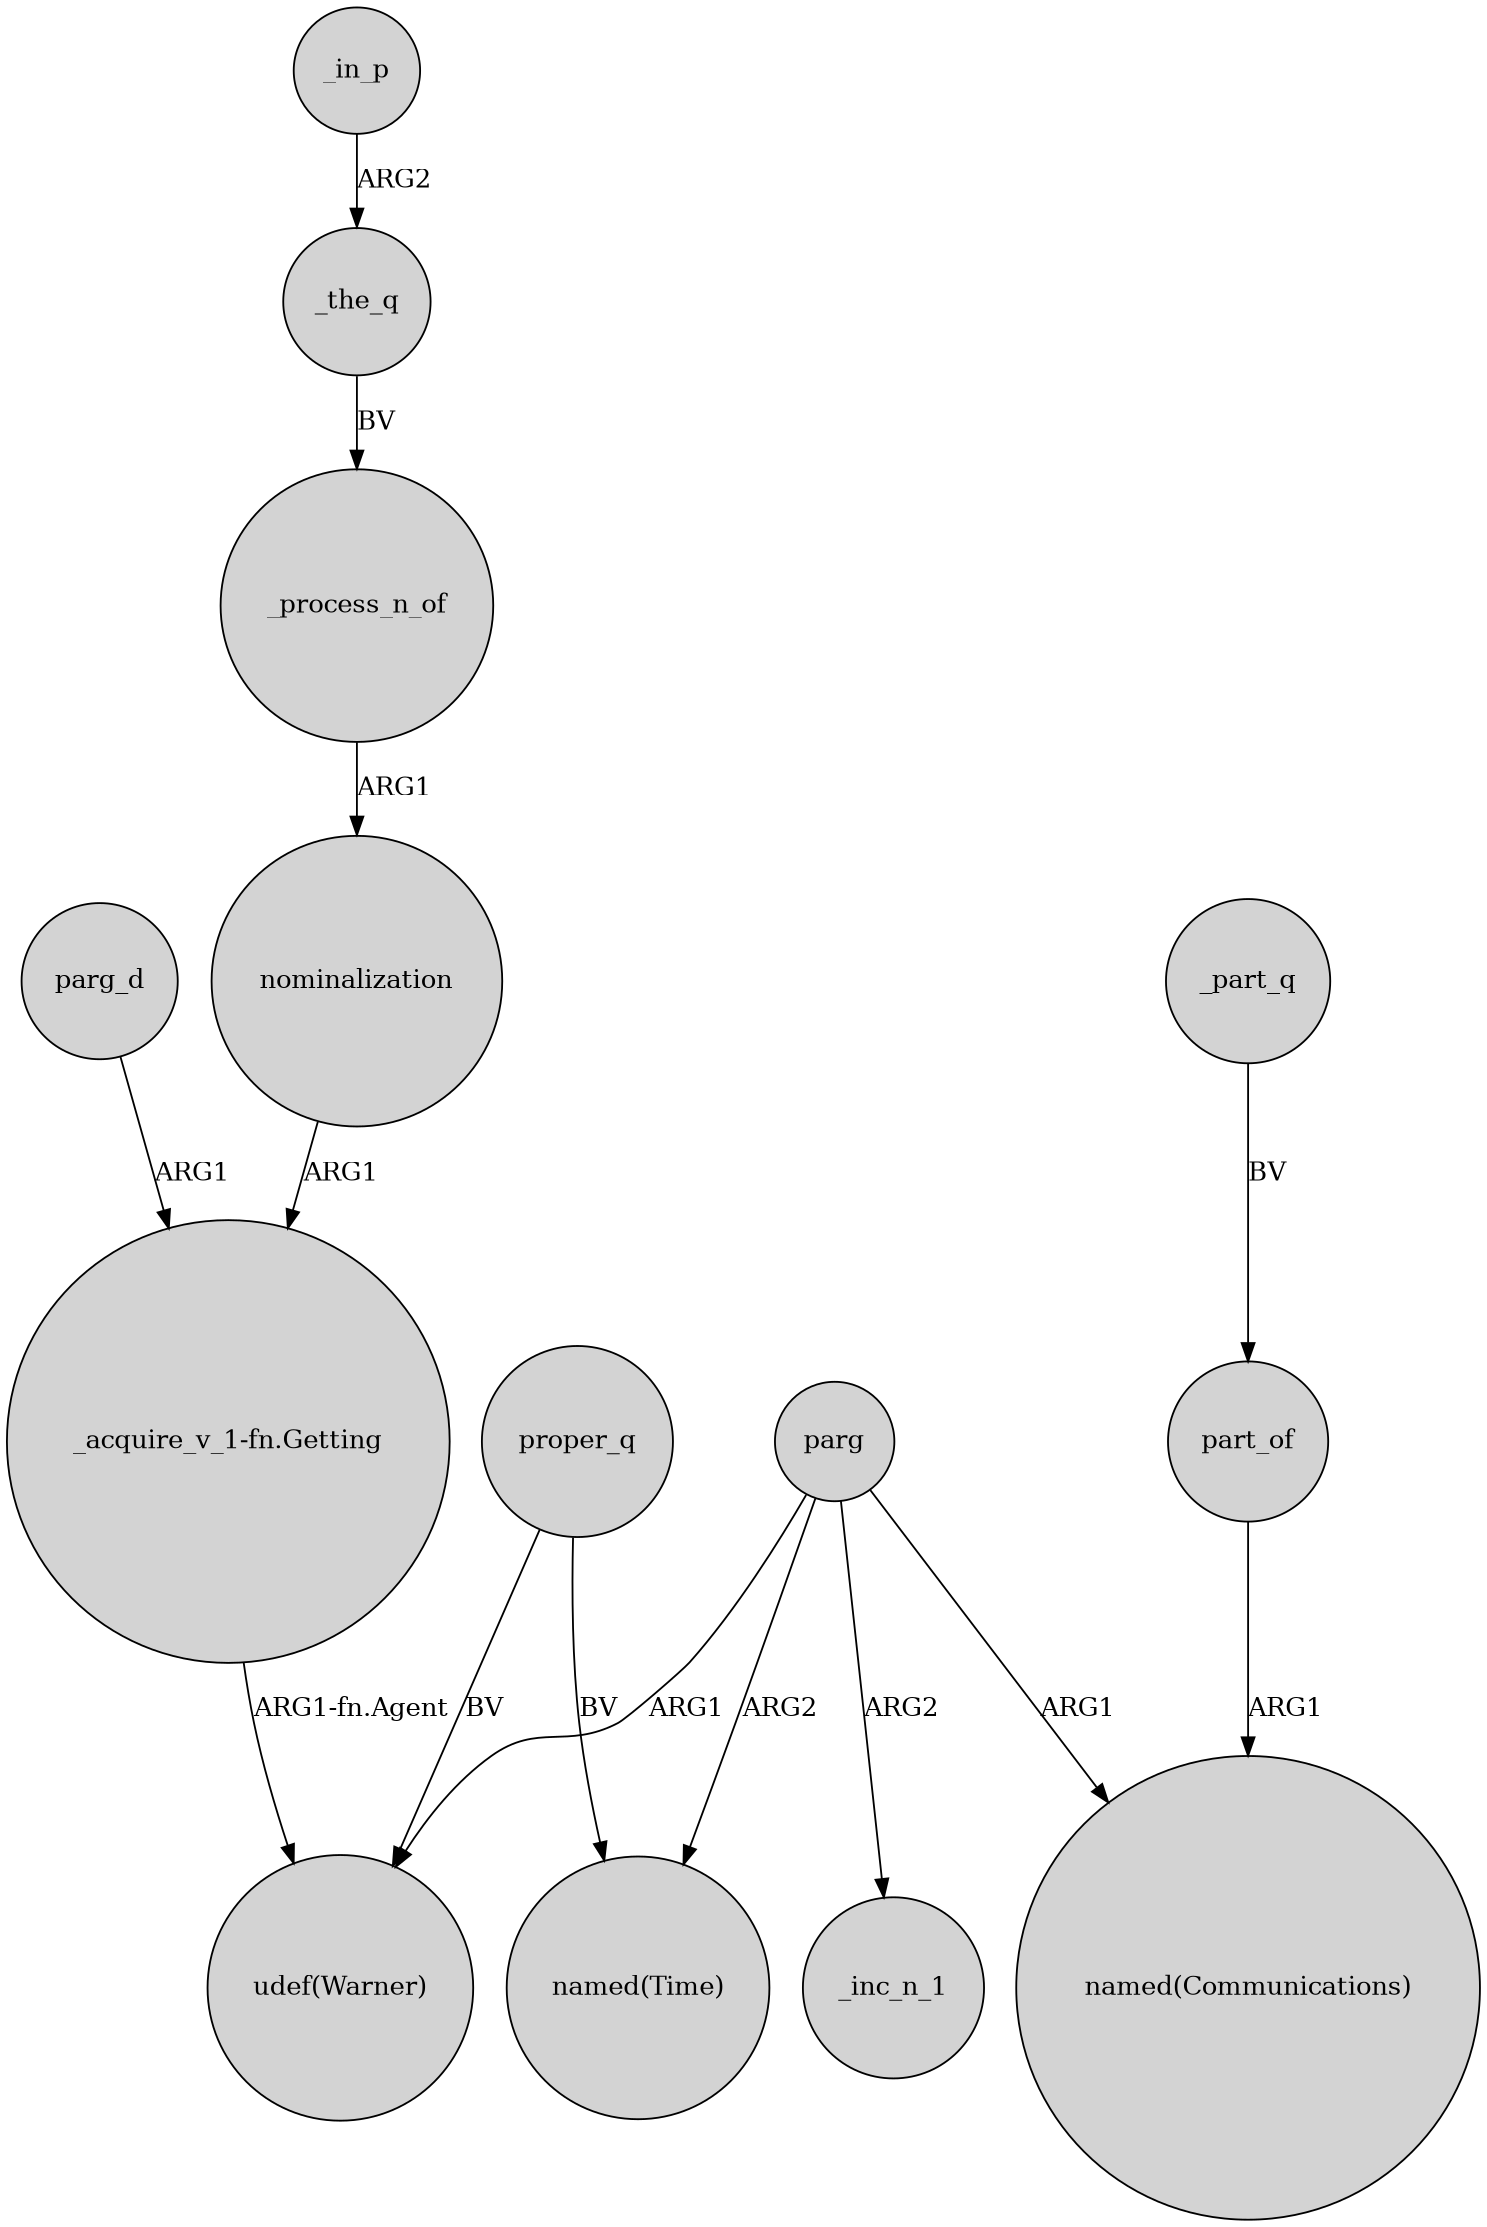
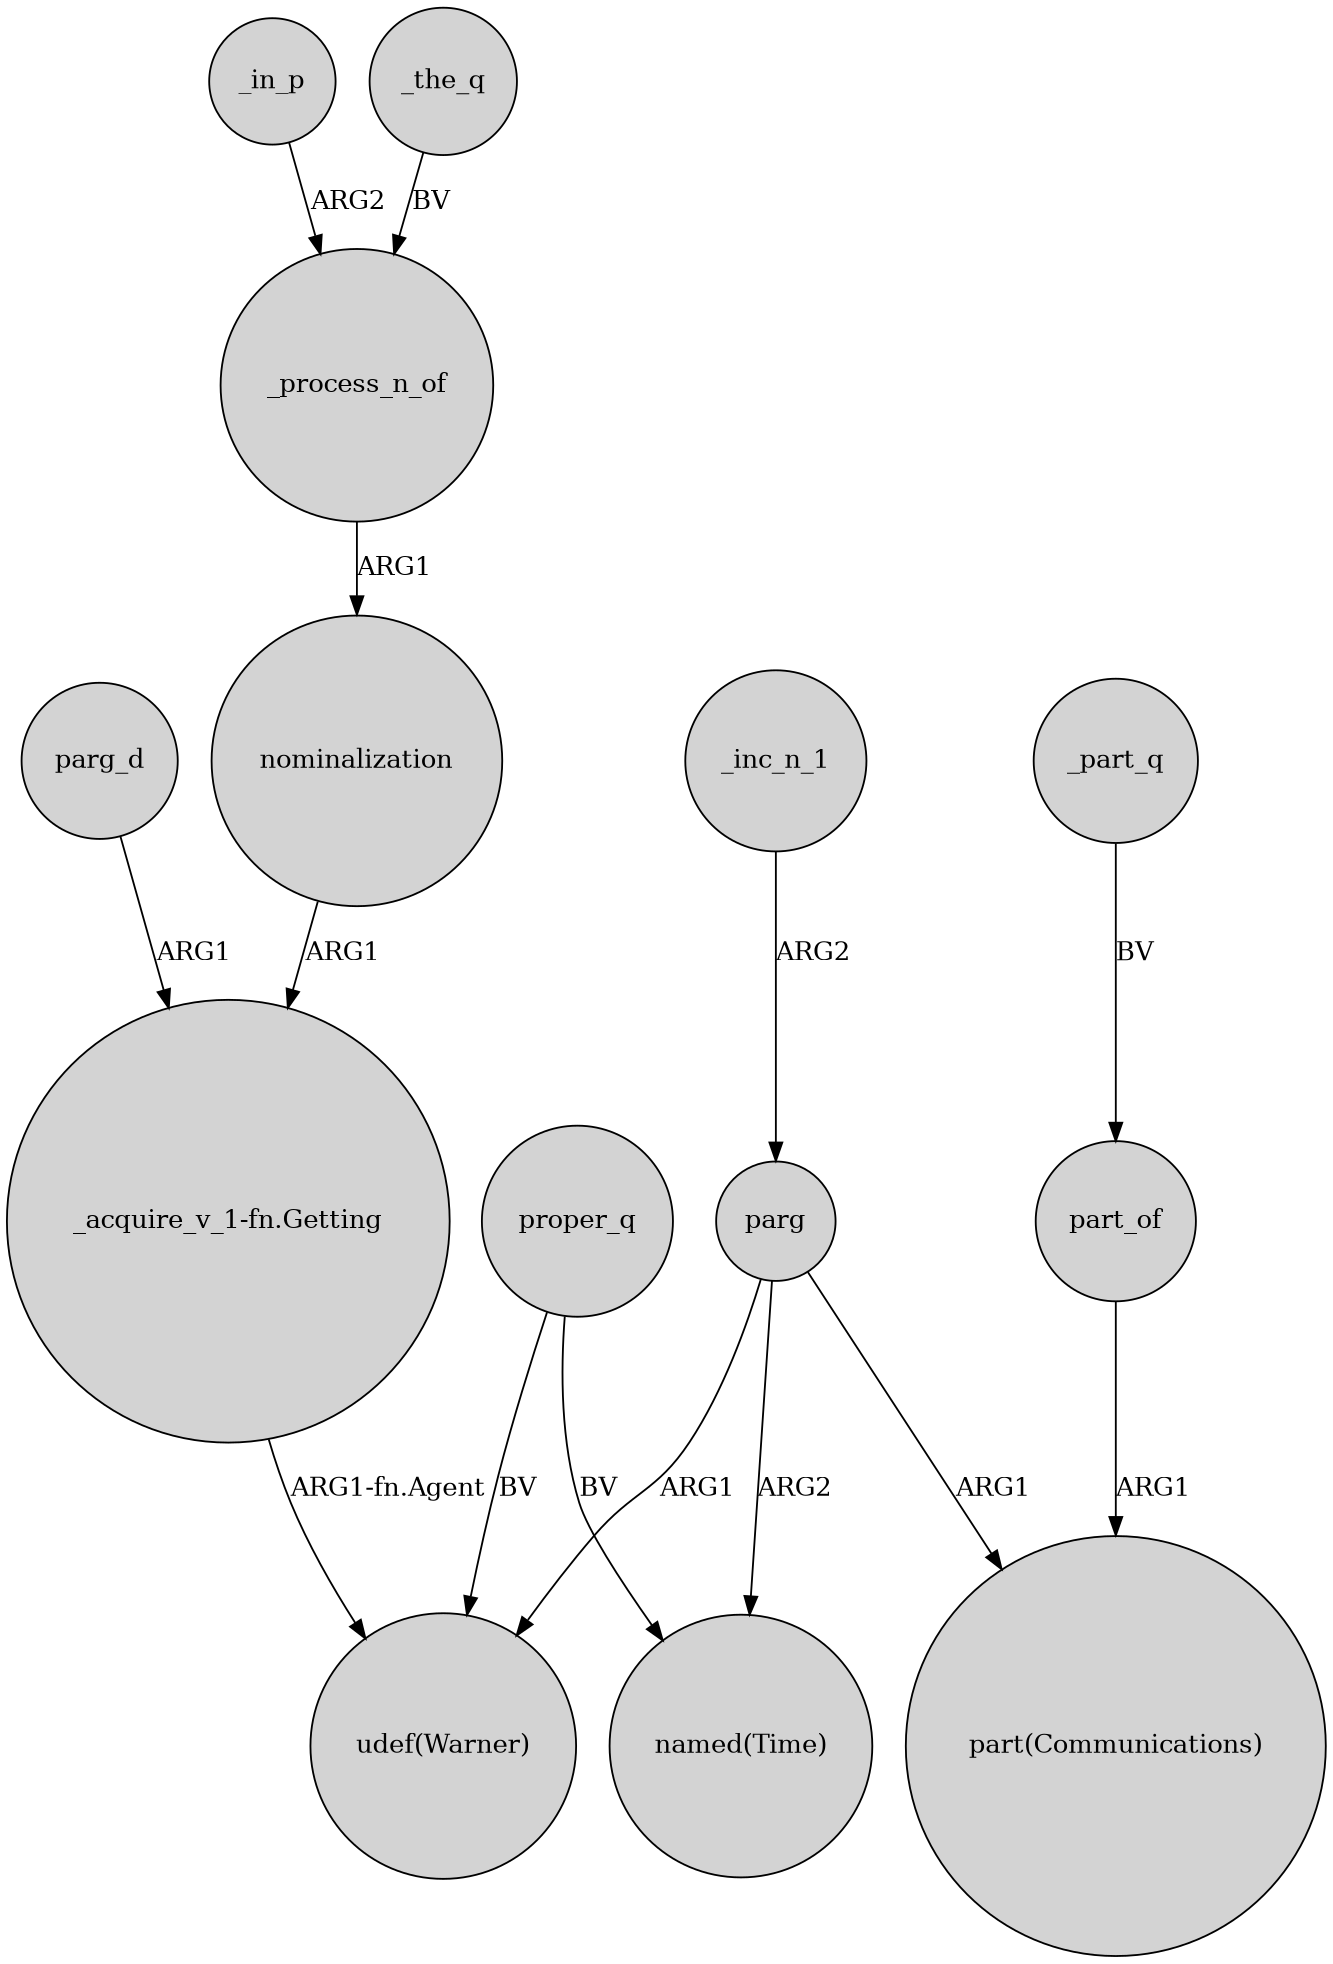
(357, 171) -> (302, 189)
(861, 1690) -> (776, 997)
(1248, 1988) -> (1116, 1746)
